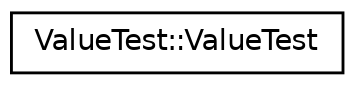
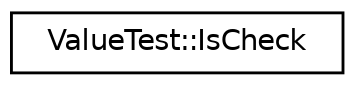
(177, 43) -> (177, 43)
